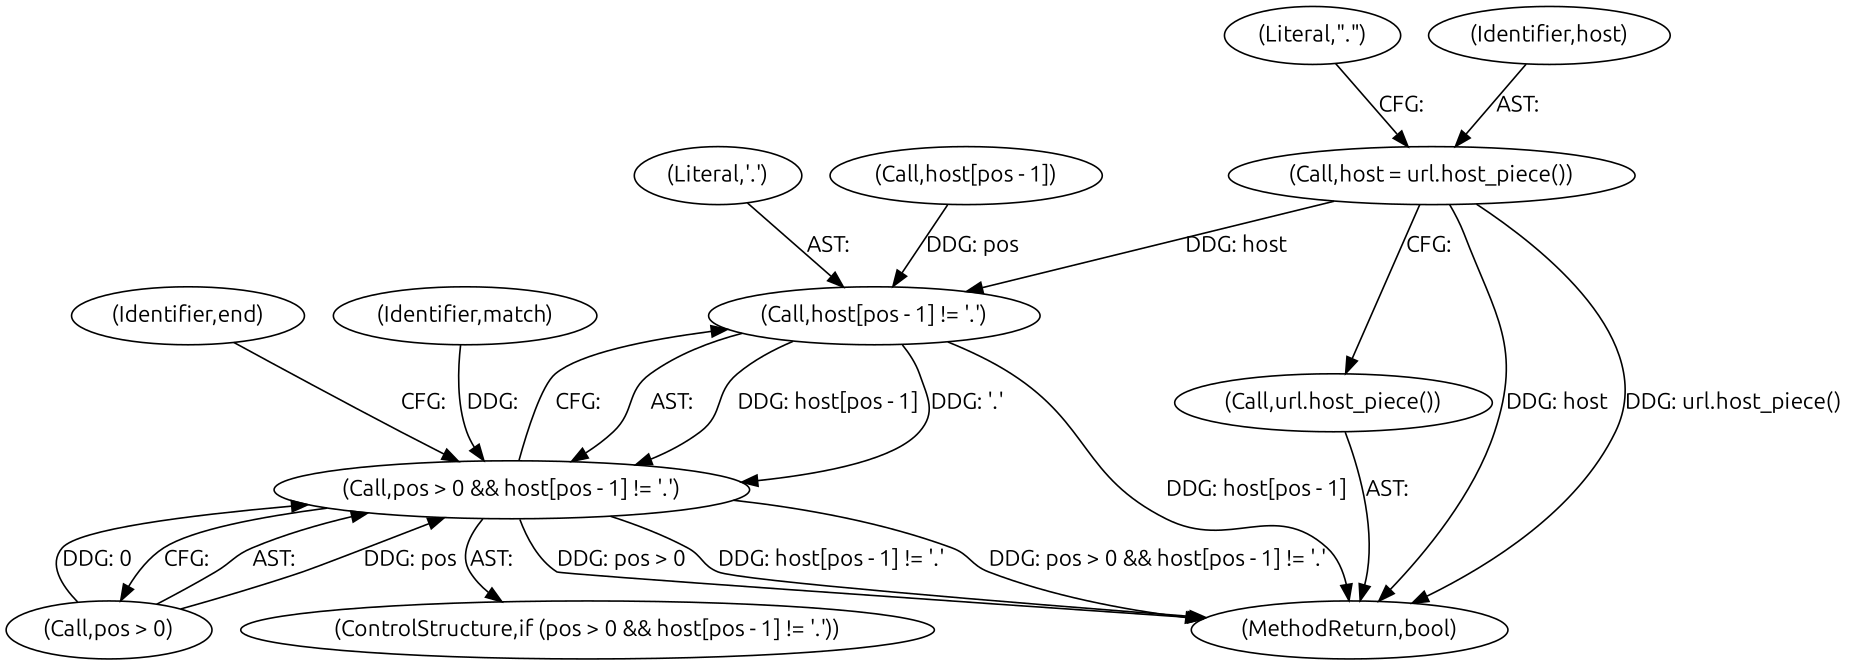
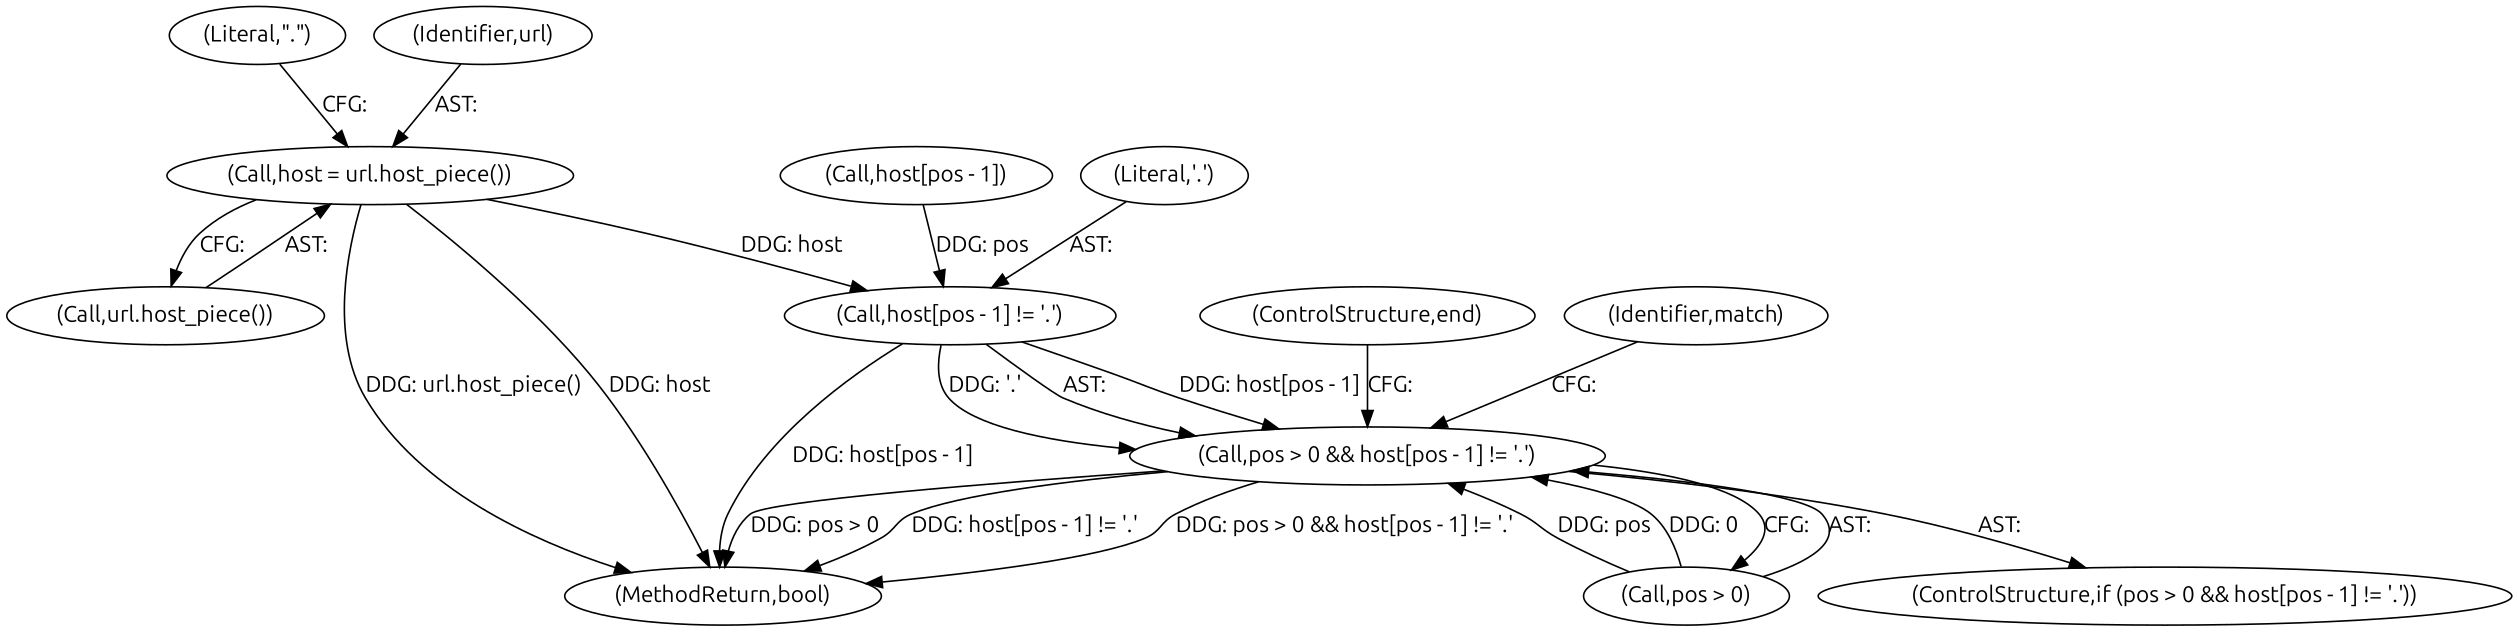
(1549, 35) -> (483, 35)
(188, 316) -> (1367, 316)
(586, 358) -> none
(496, 403) -> (1577, 386)
(1366, 507) -> (262, 251)
